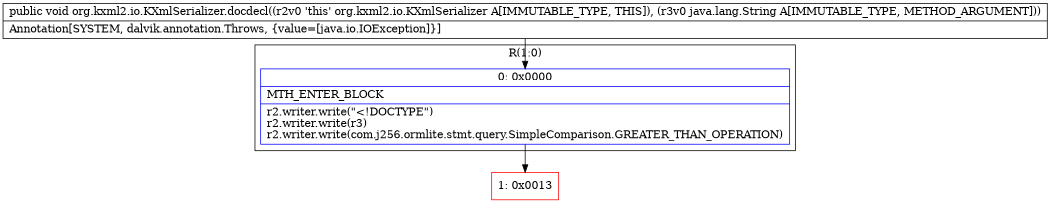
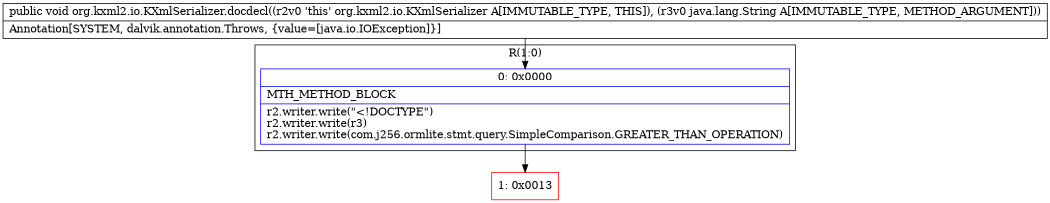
(325, 95) -> (331, 95)
